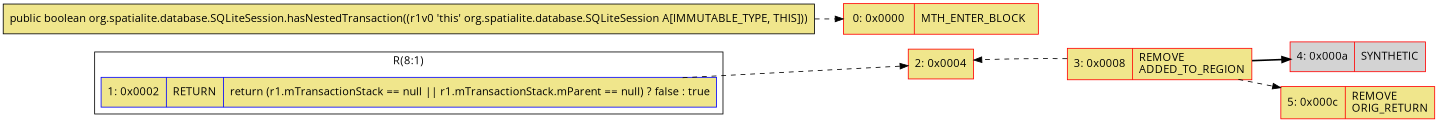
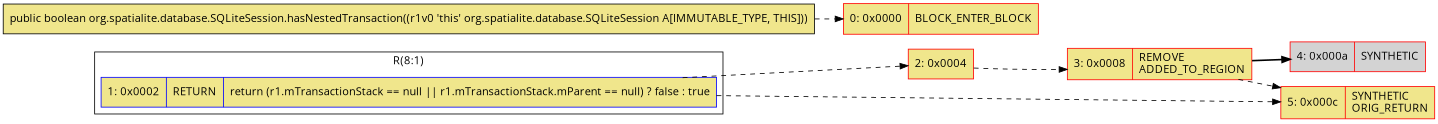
(973, 19) -> (974, 19)
(1025, 59) -> (1016, 69)
(1375, 96) -> (1381, 96)
none -> (994, 99)
